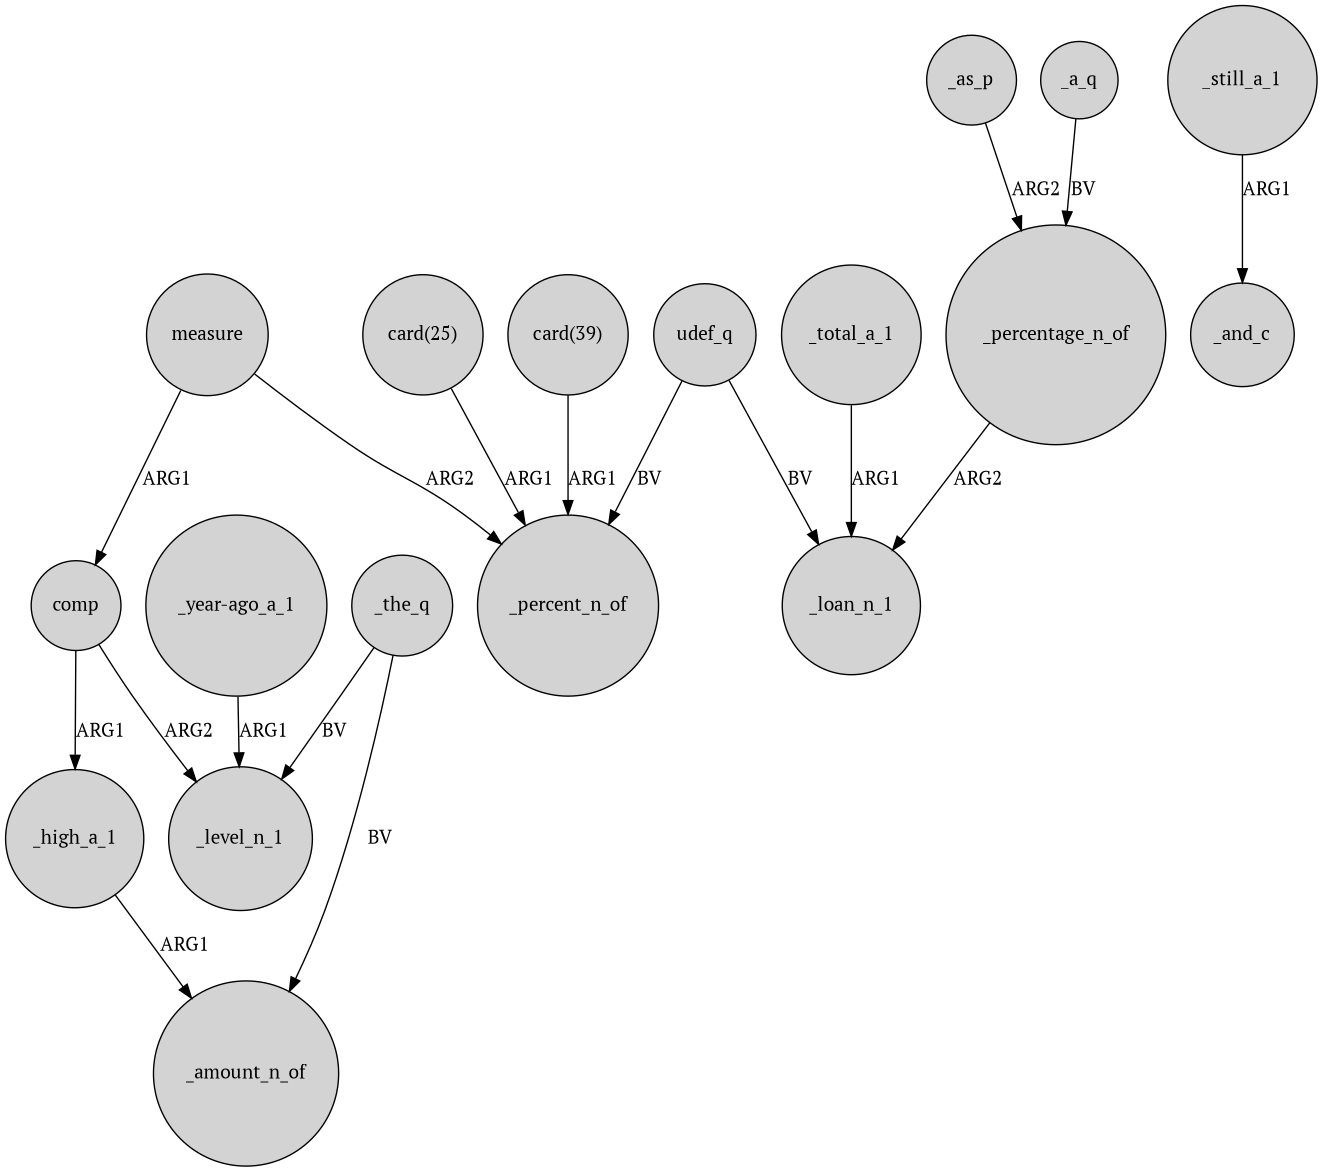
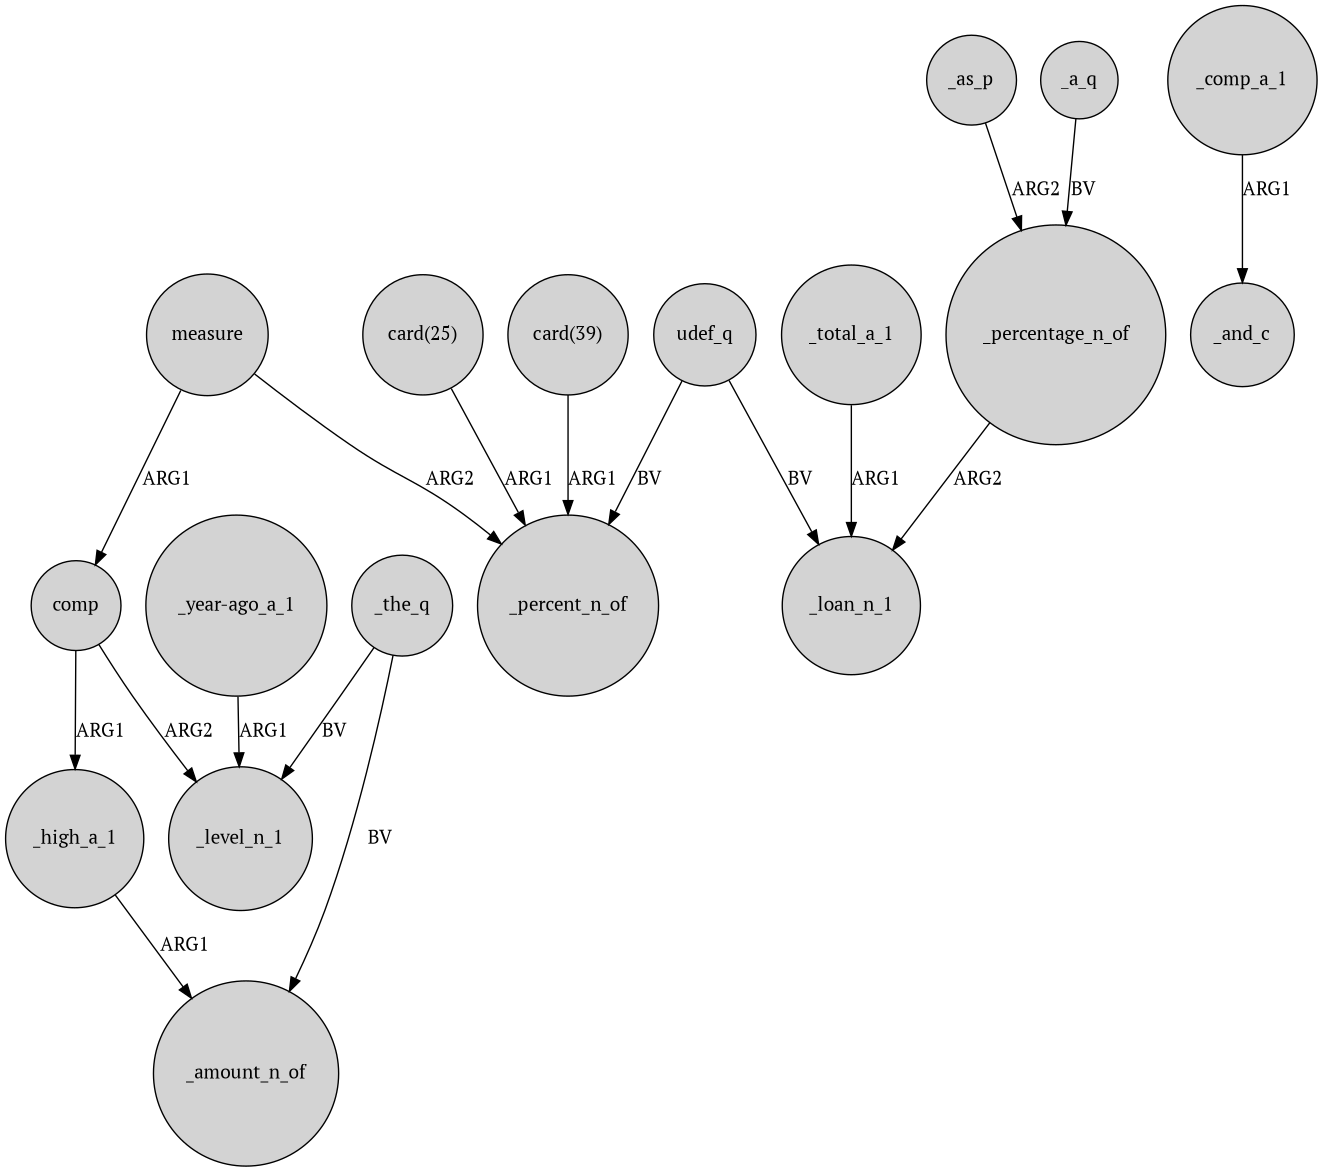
(1242, 80) -> (1242, 80)
